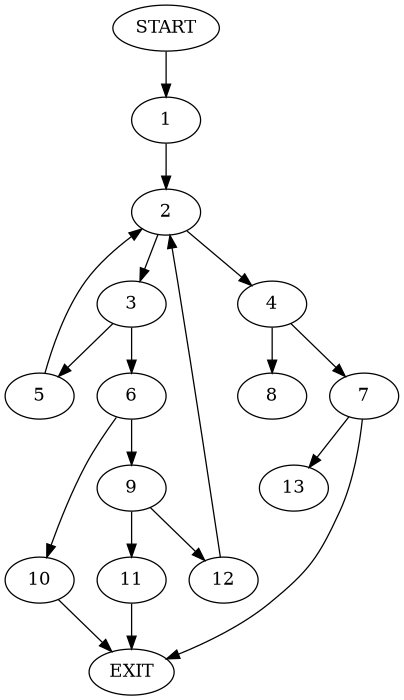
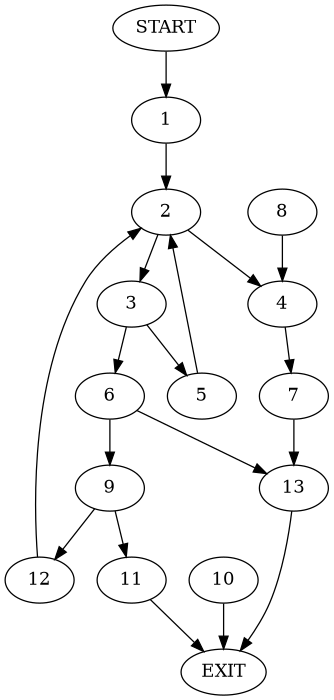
(272, 344) -> (282, 252)
(79, 479) -> (196, 439)
(308, 566) -> (278, 579)
